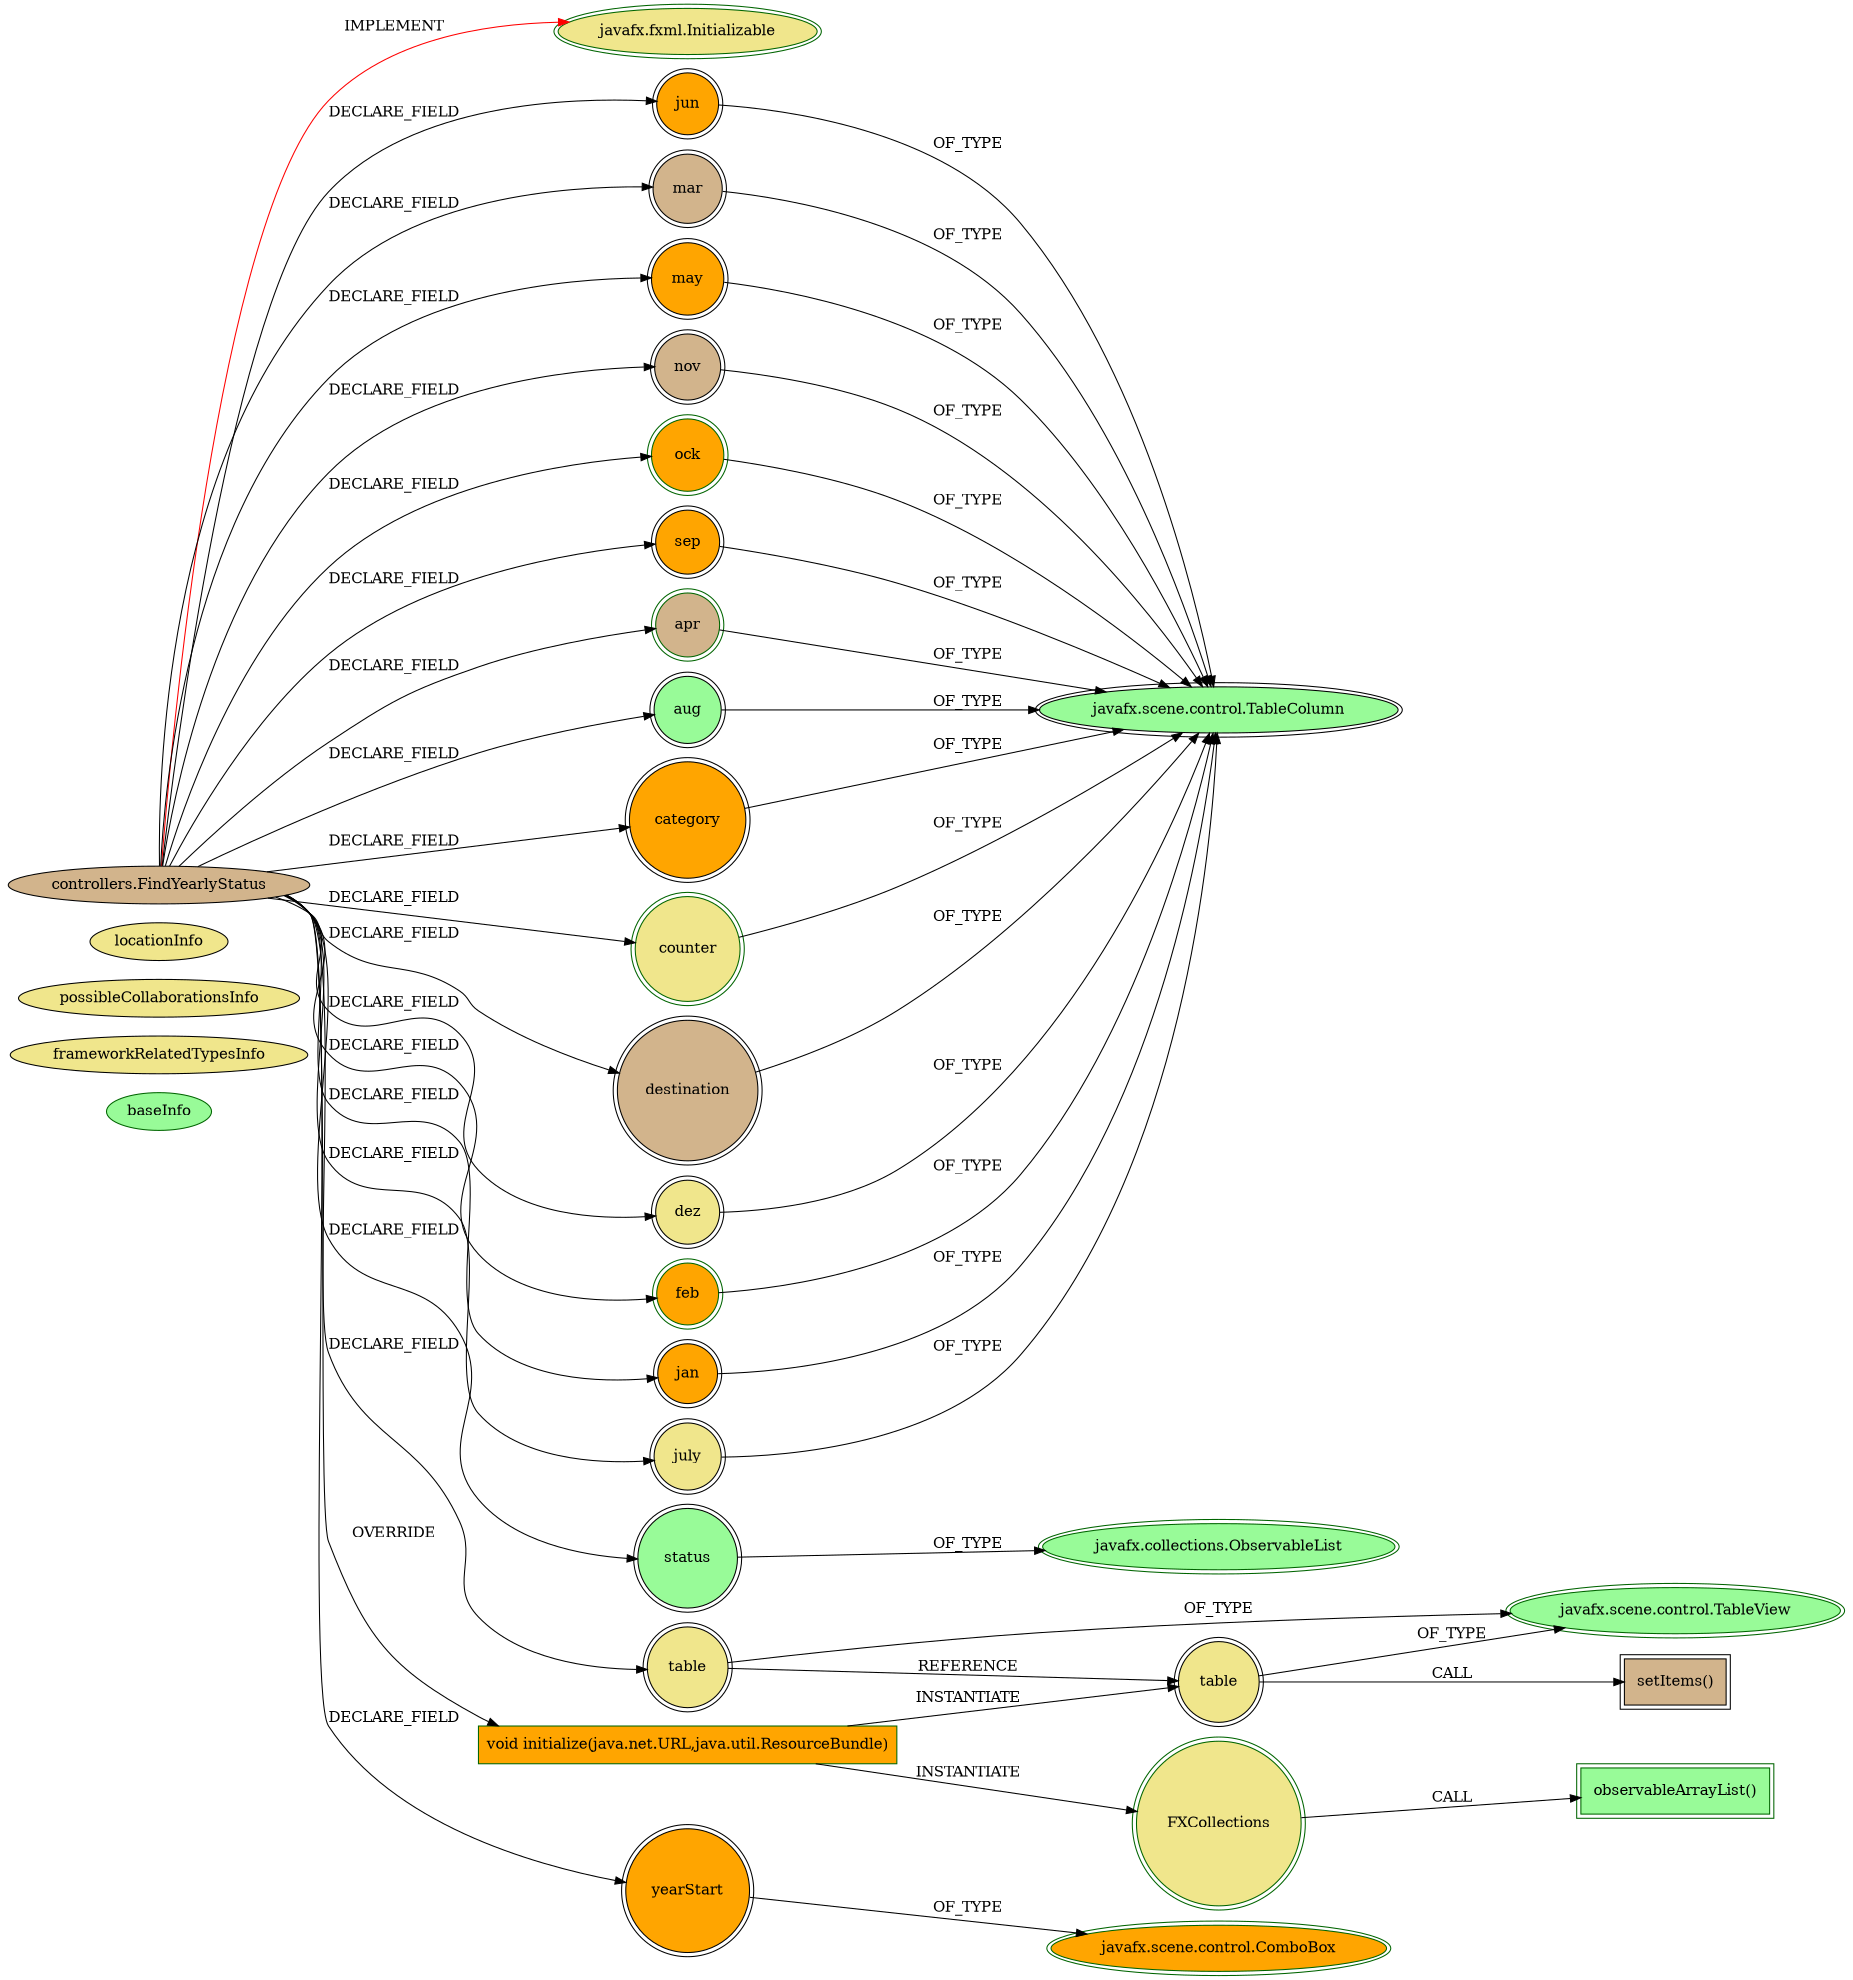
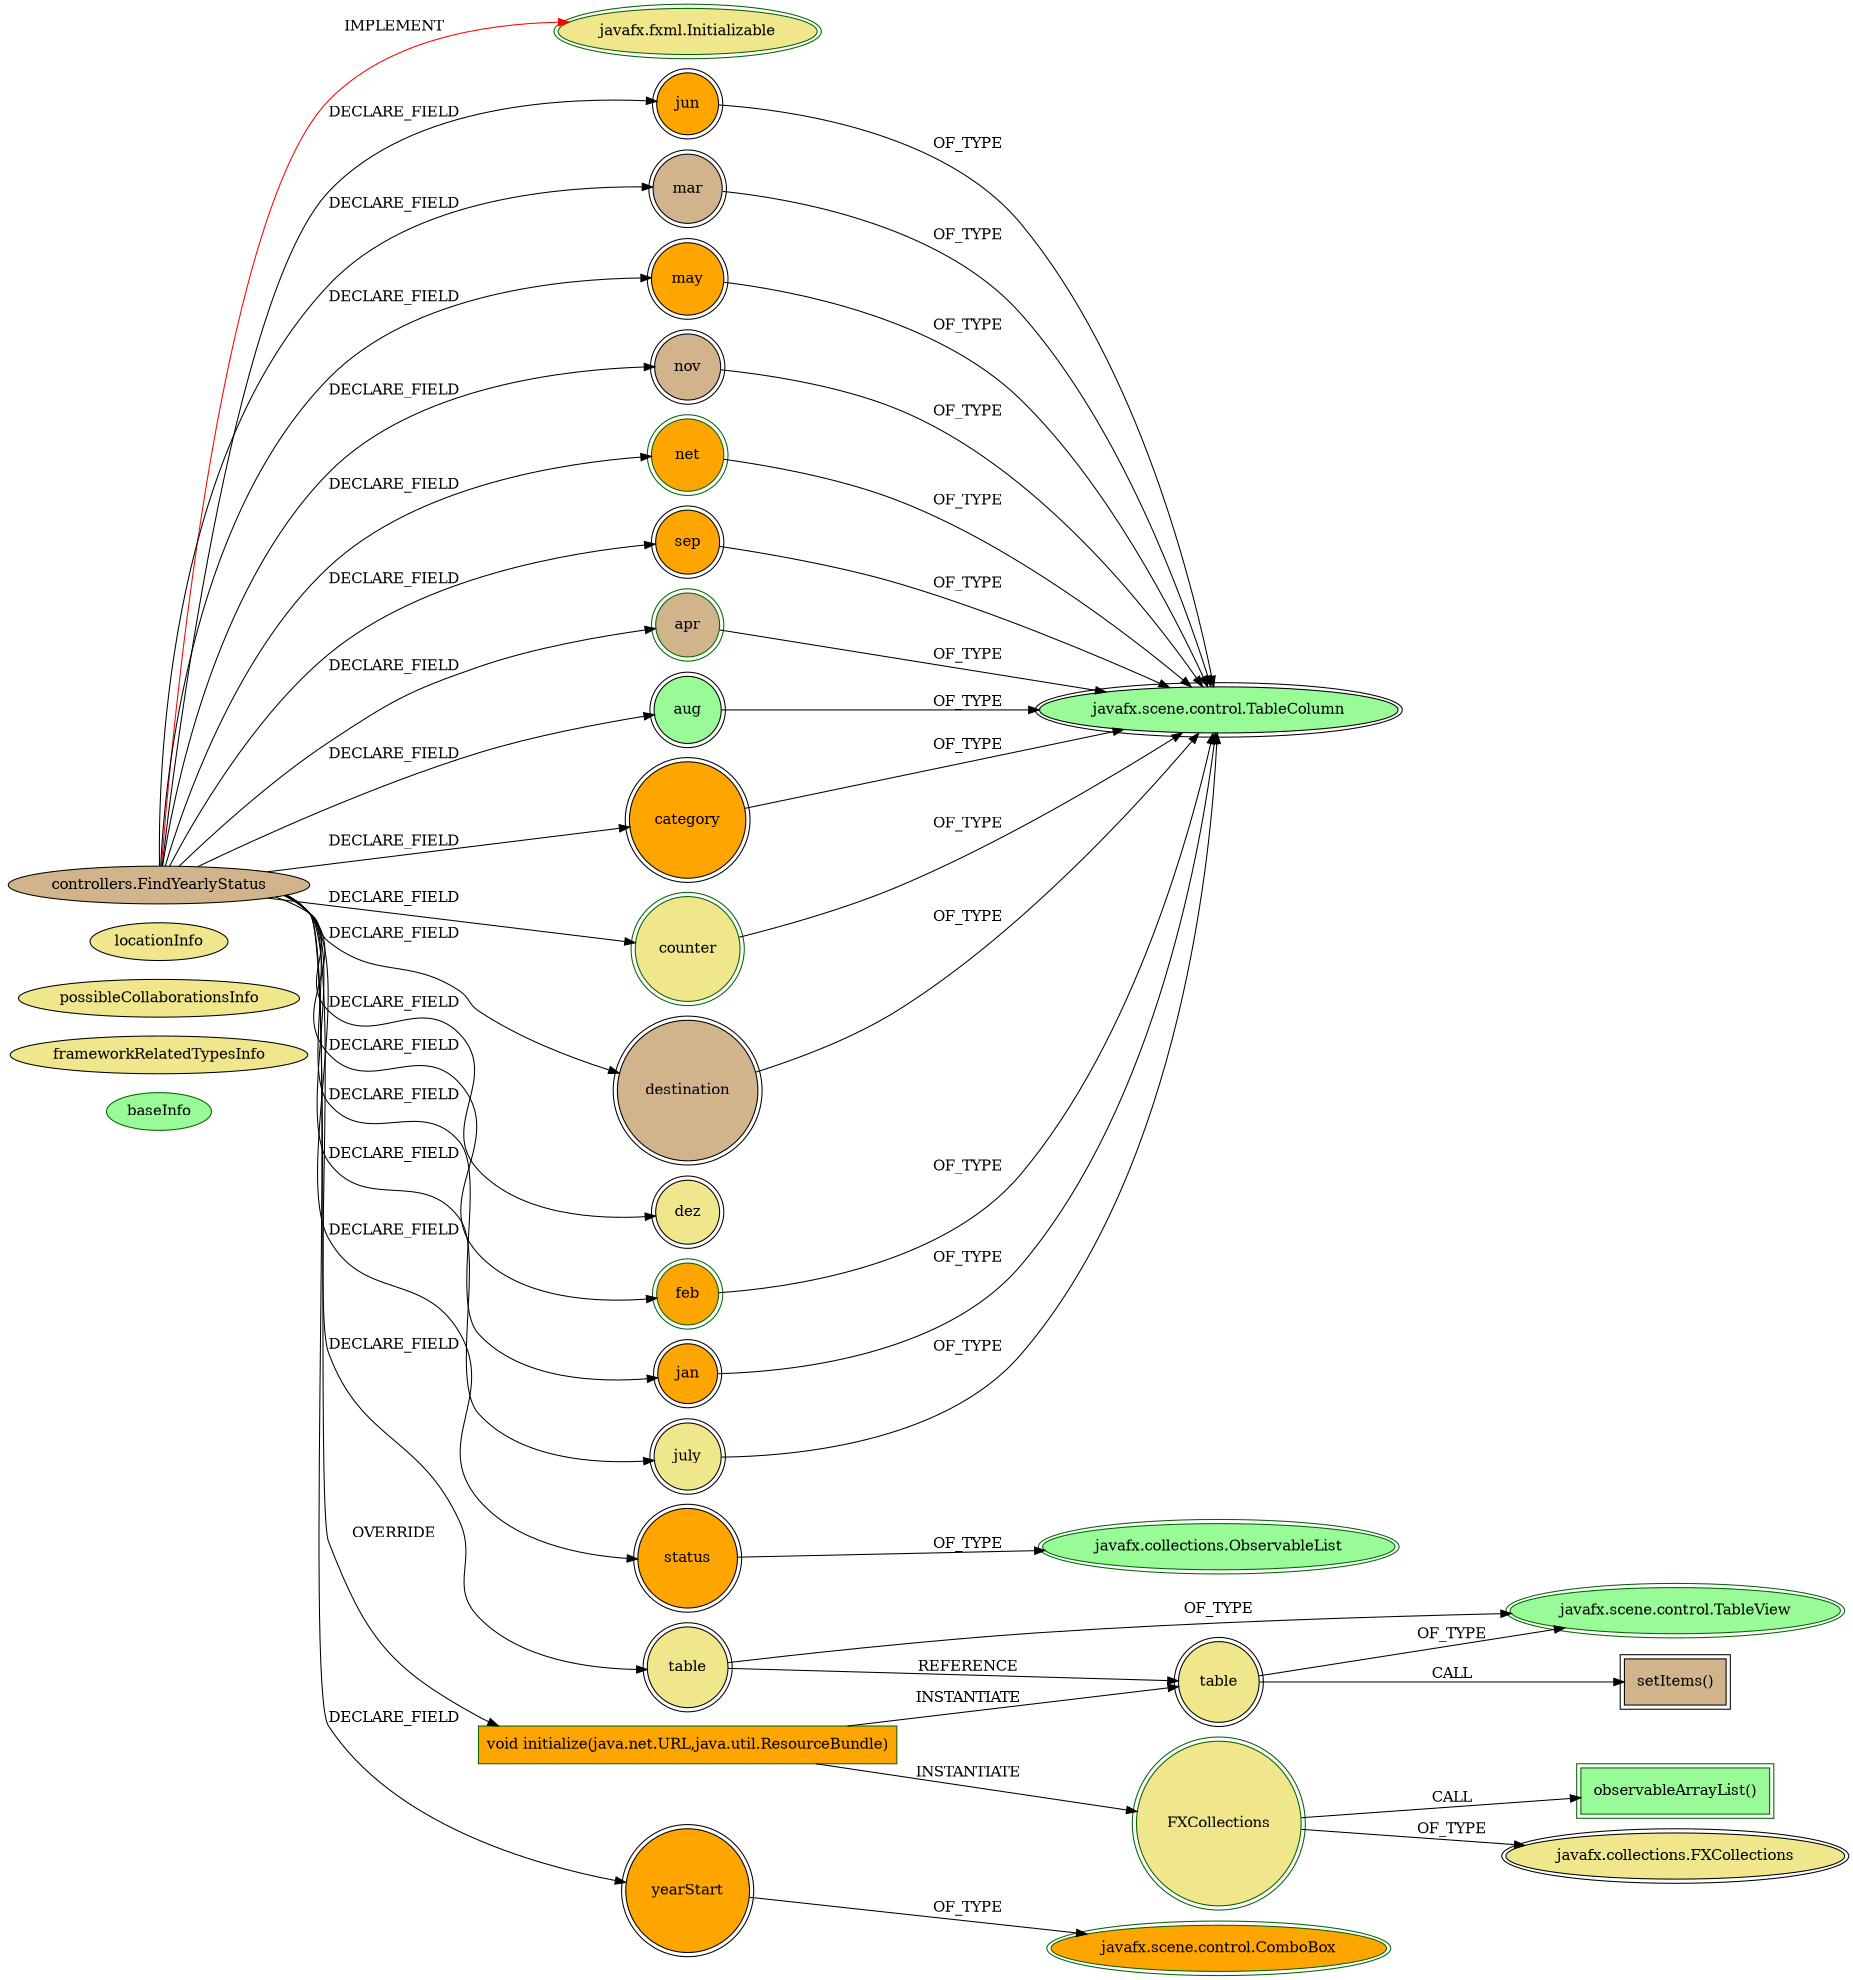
(688, 455) -> (688, 455)
(1028, 1054) -> none
(688, 1558) -> (688, 1558)
none -> (1675, 1856)
